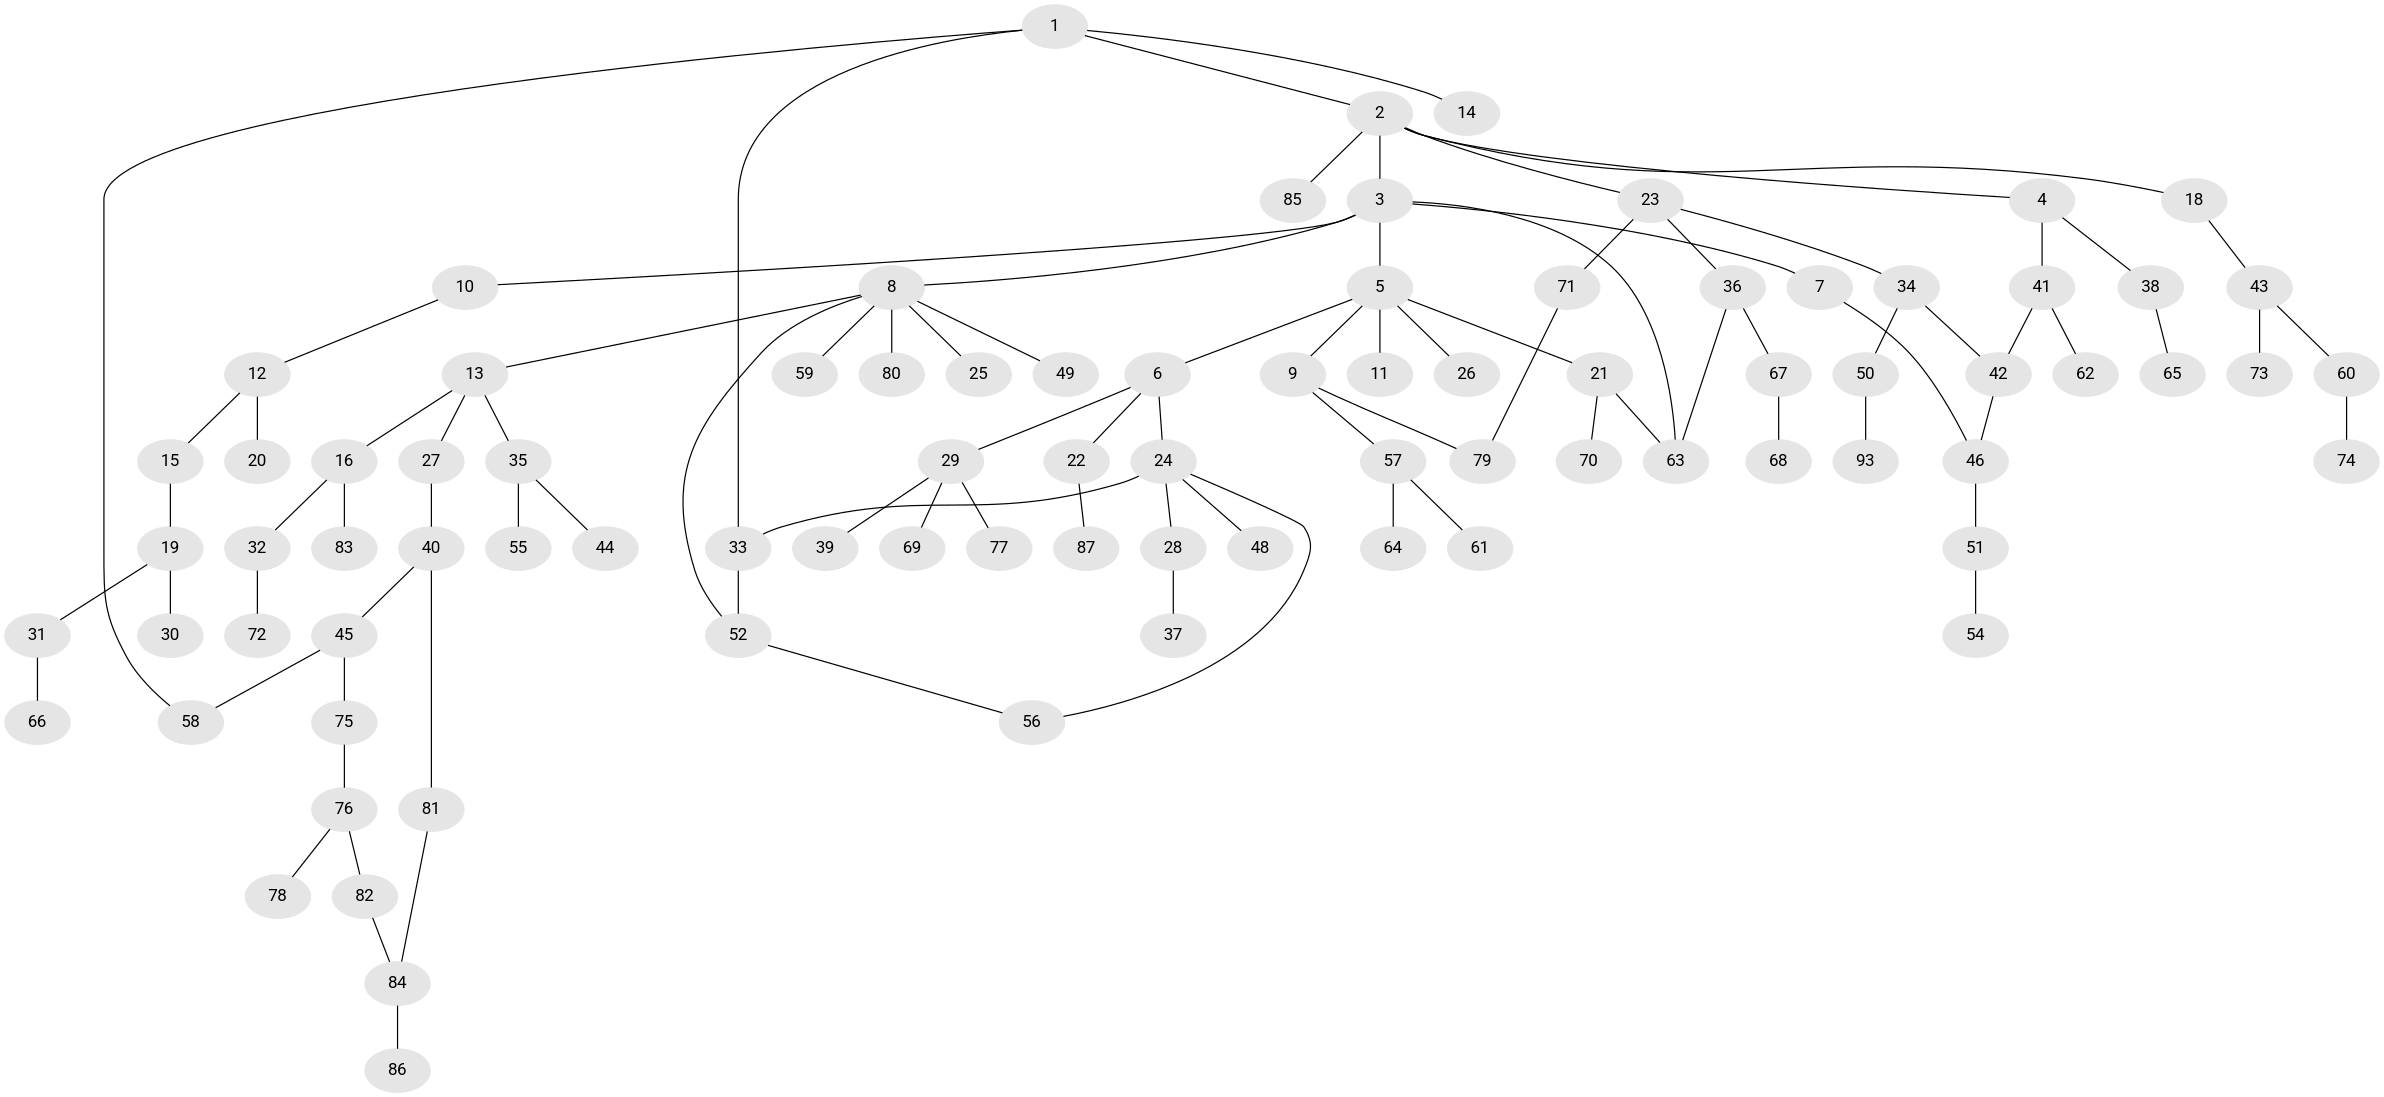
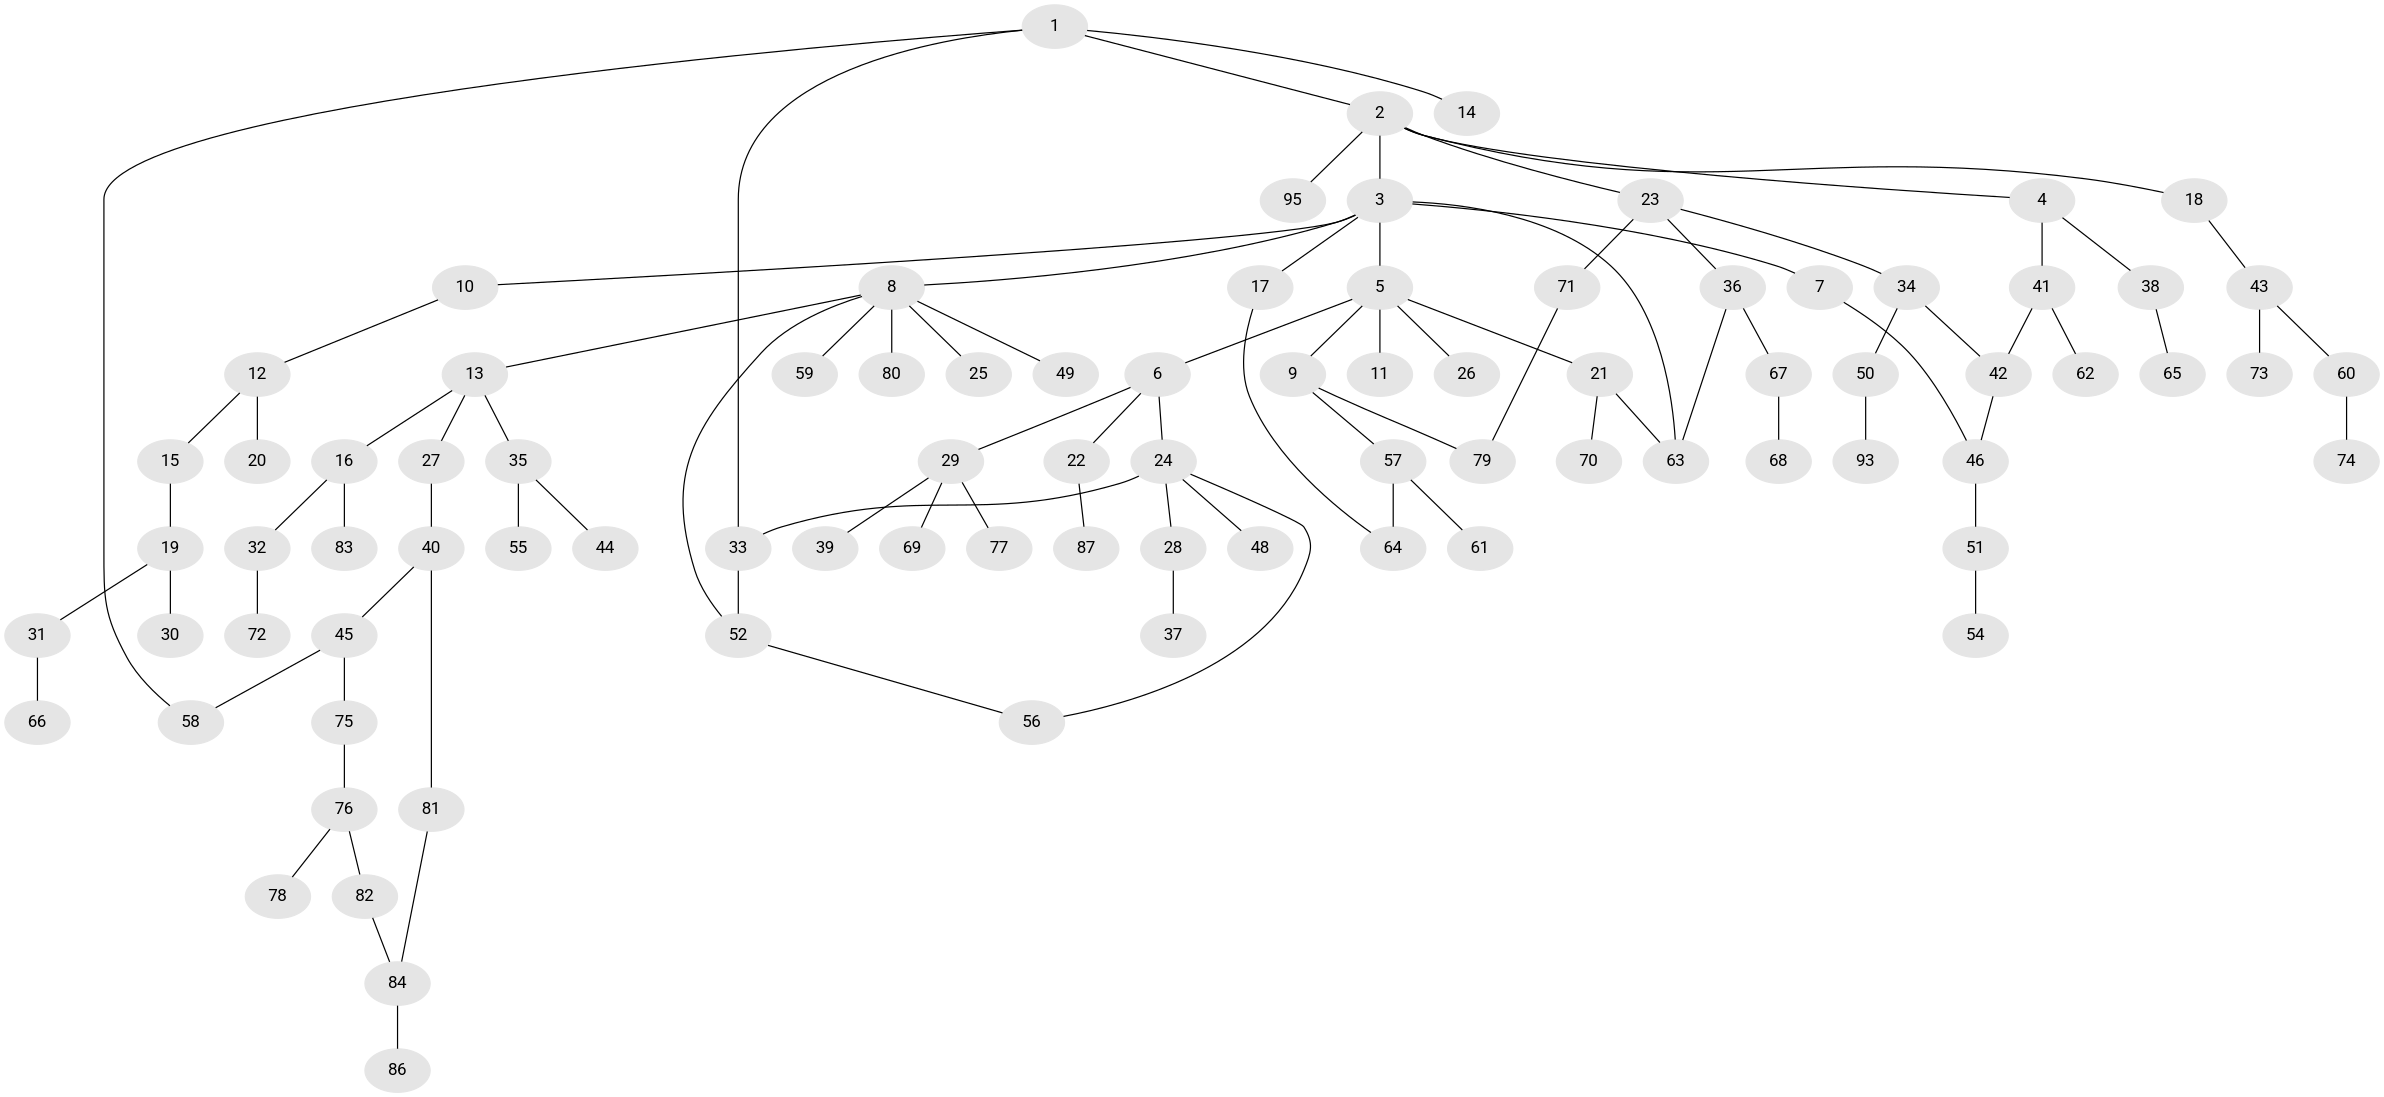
(1293, 201) -> (1293, 201)
none -> (1260, 288)
